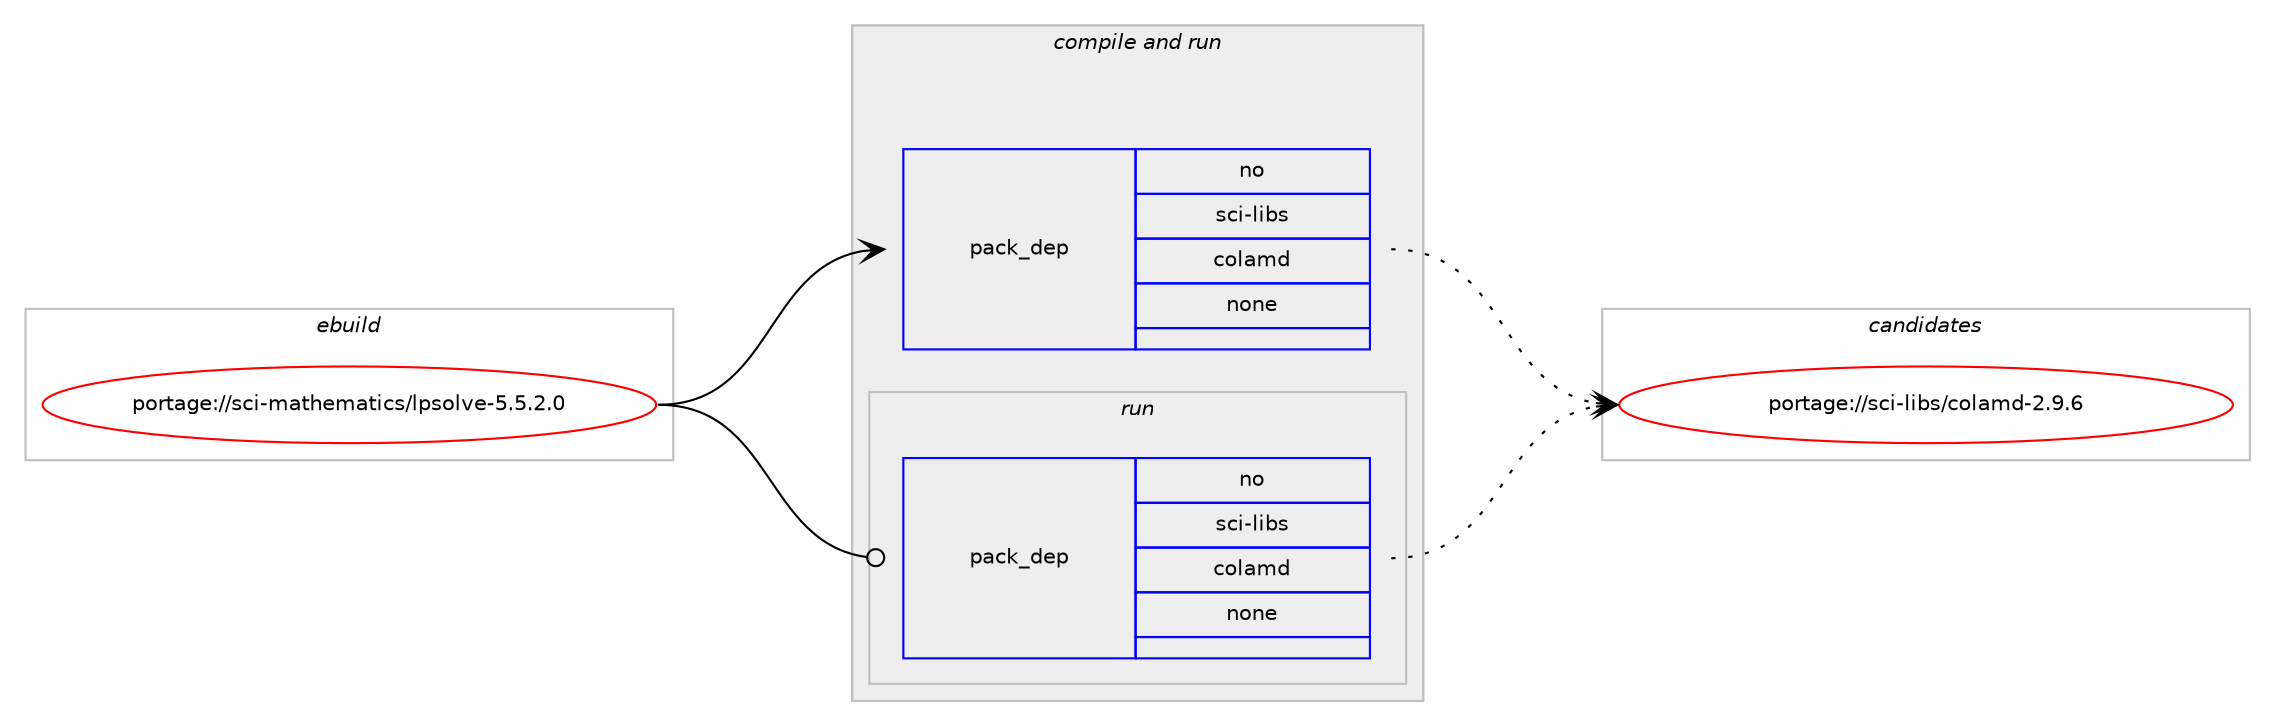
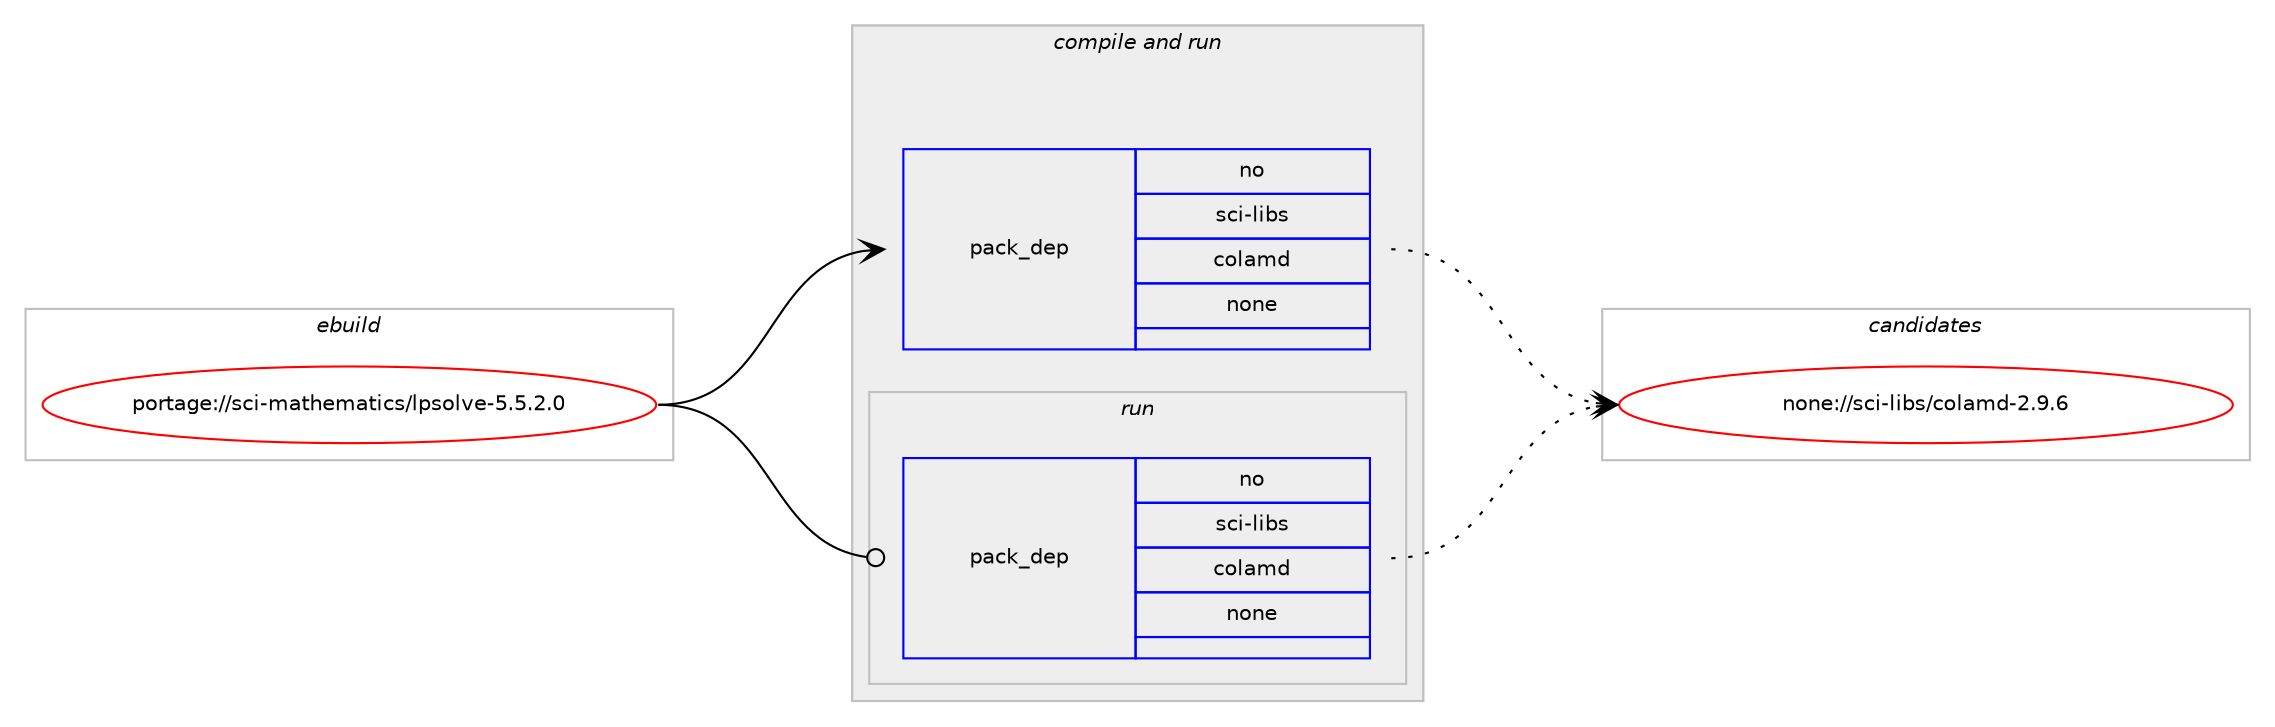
(1926, 405) -> (1926, 405)
